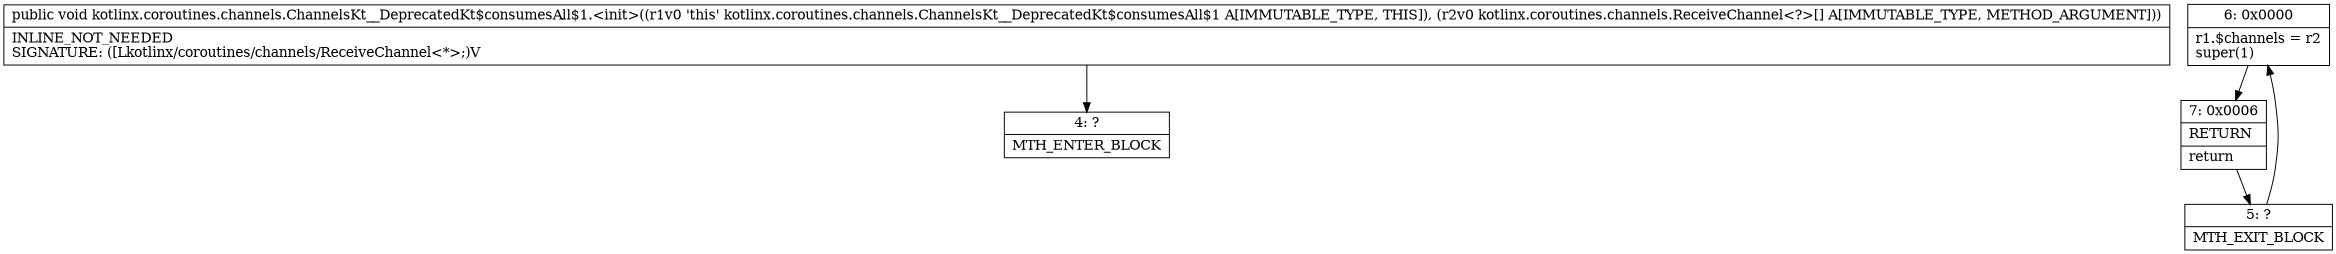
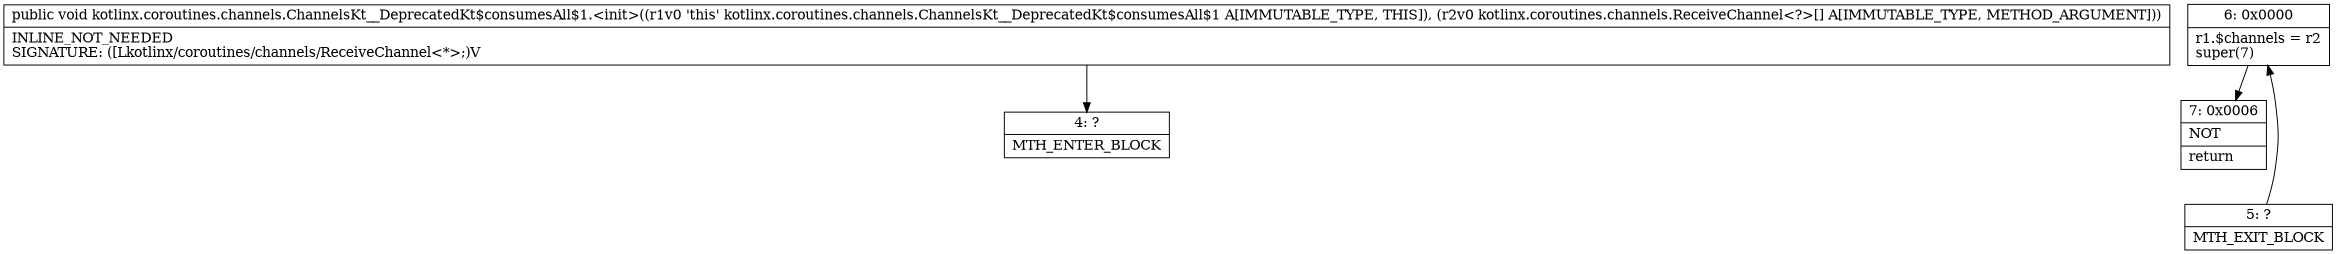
(2225, 53) -> (2225, 53)
(2220, 134) -> (2205, 134)
(2242, 182) -> none
